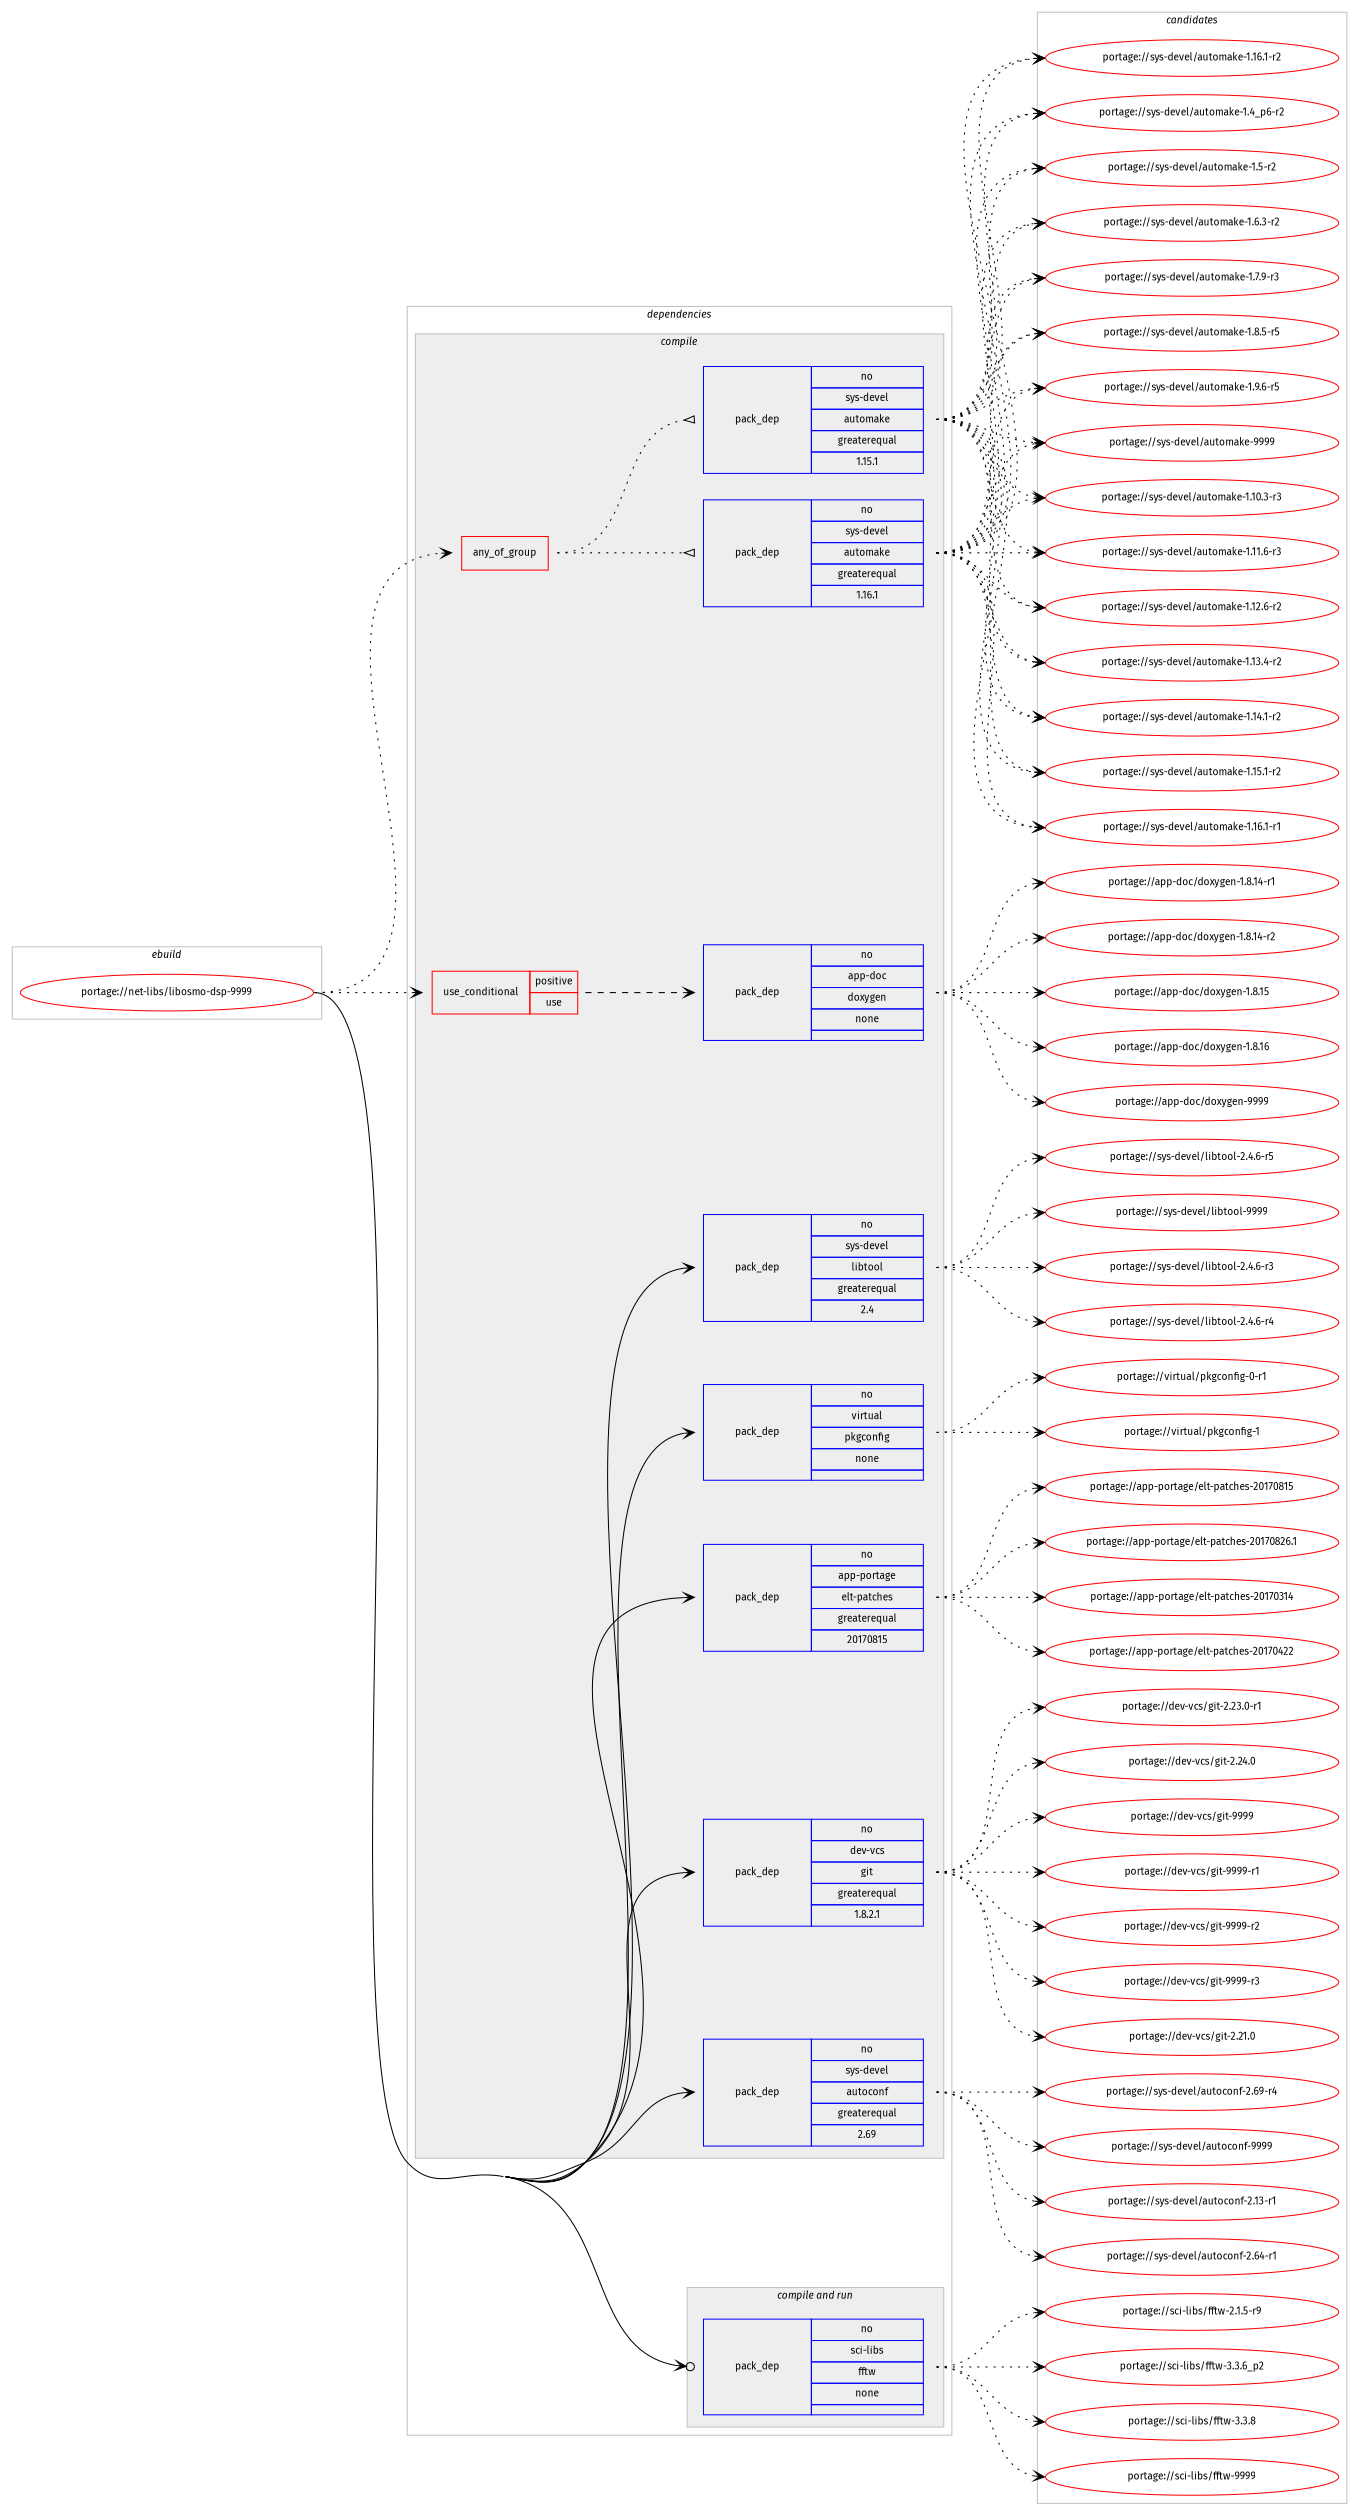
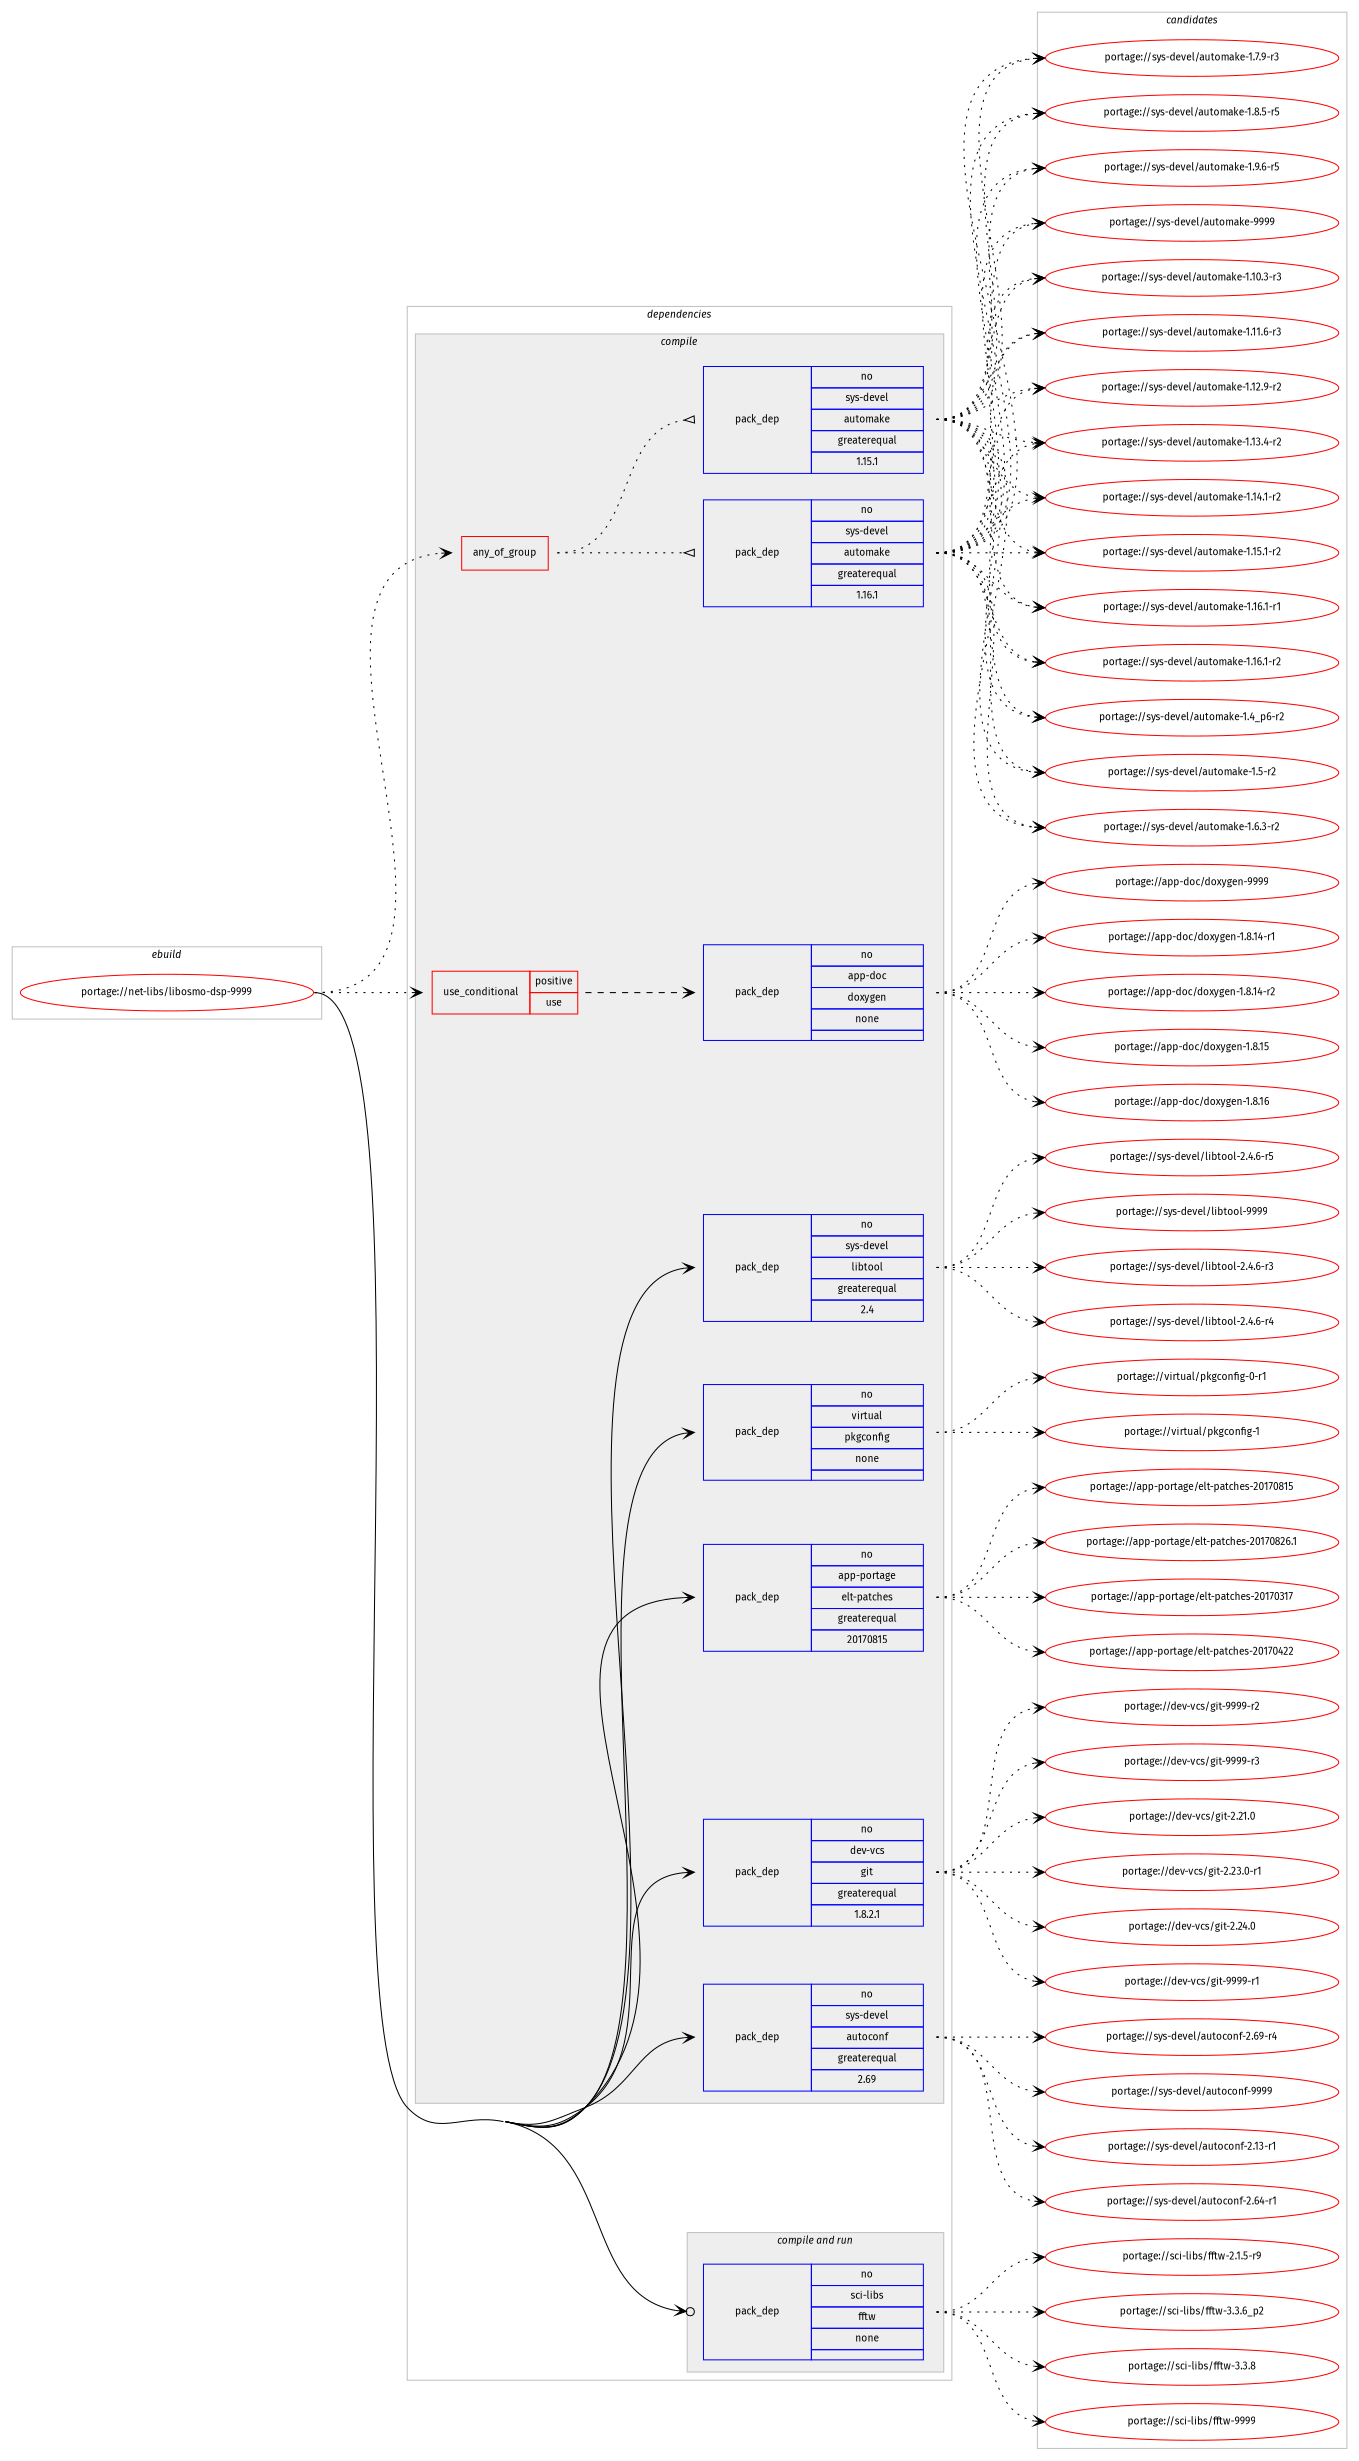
(1192, 608) -> (1192, 388)
(1192, 1597) -> (1192, 1597)
(1192, 1817) -> none
